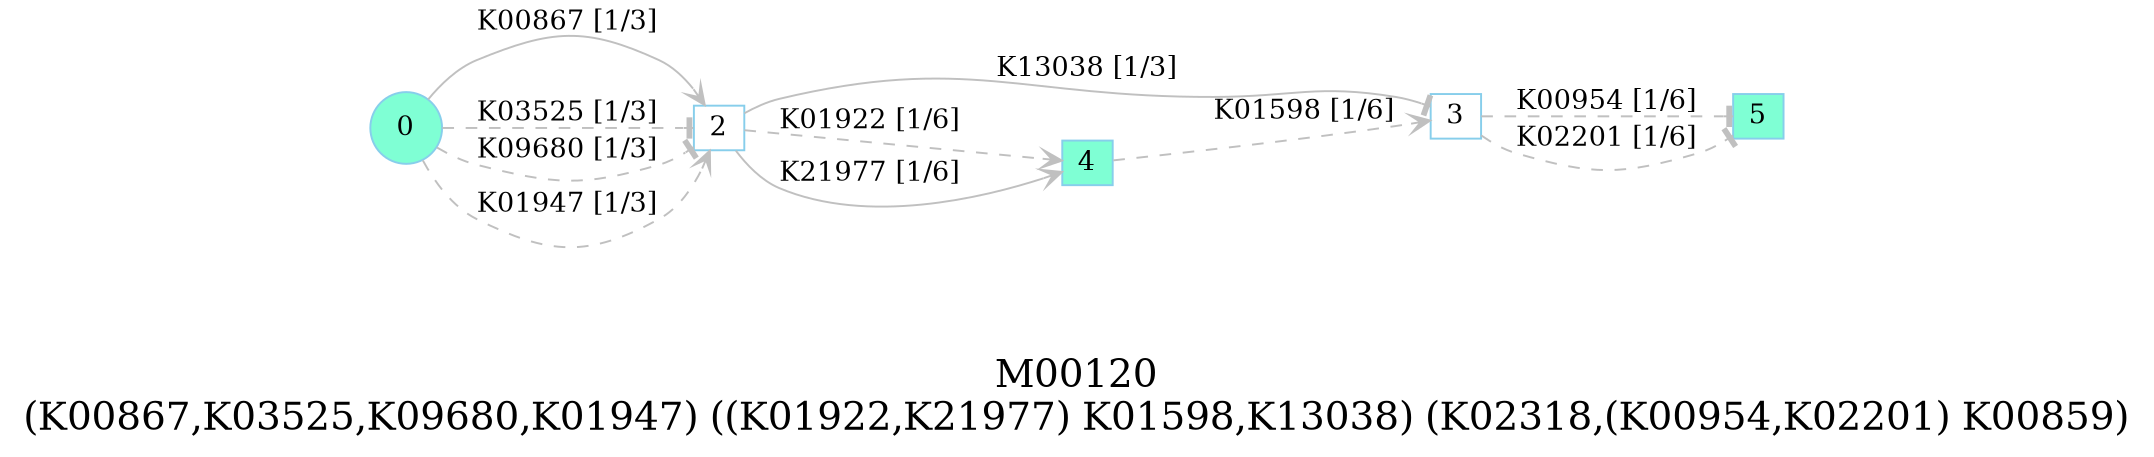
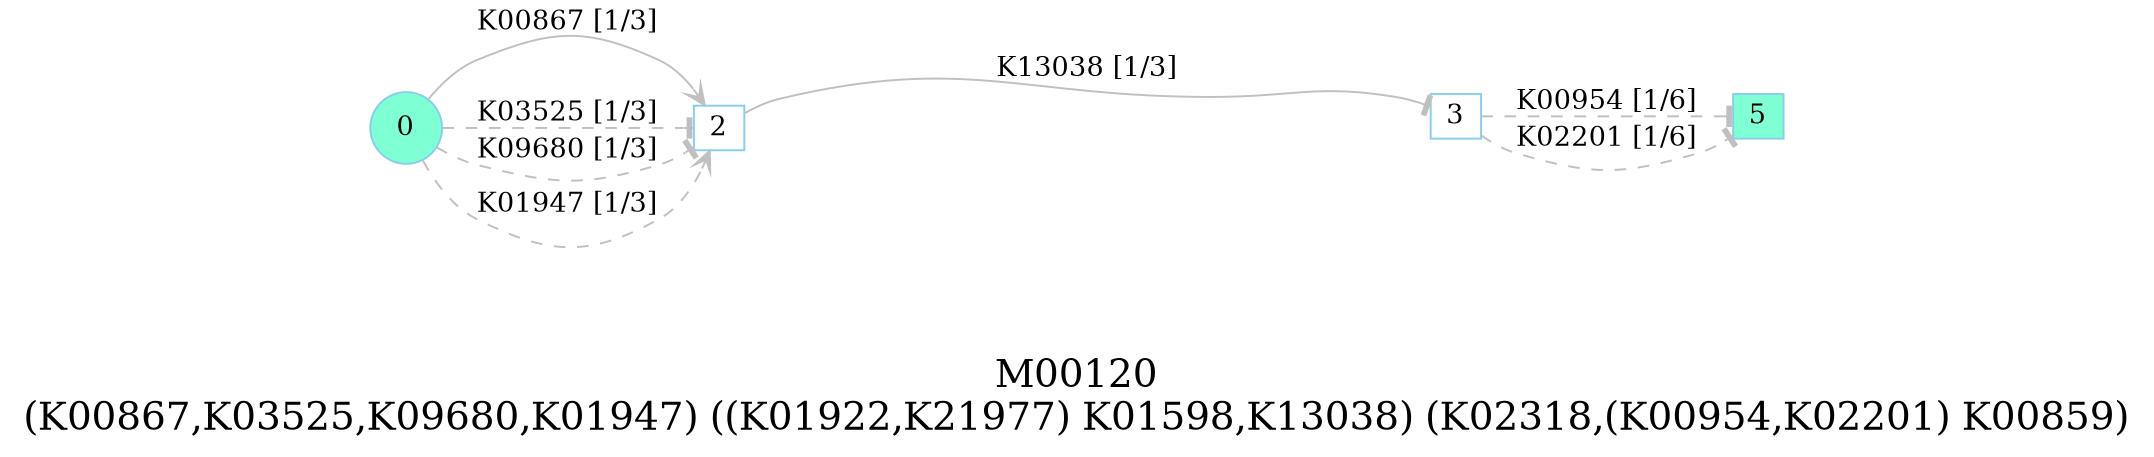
(1087, 163) -> none
